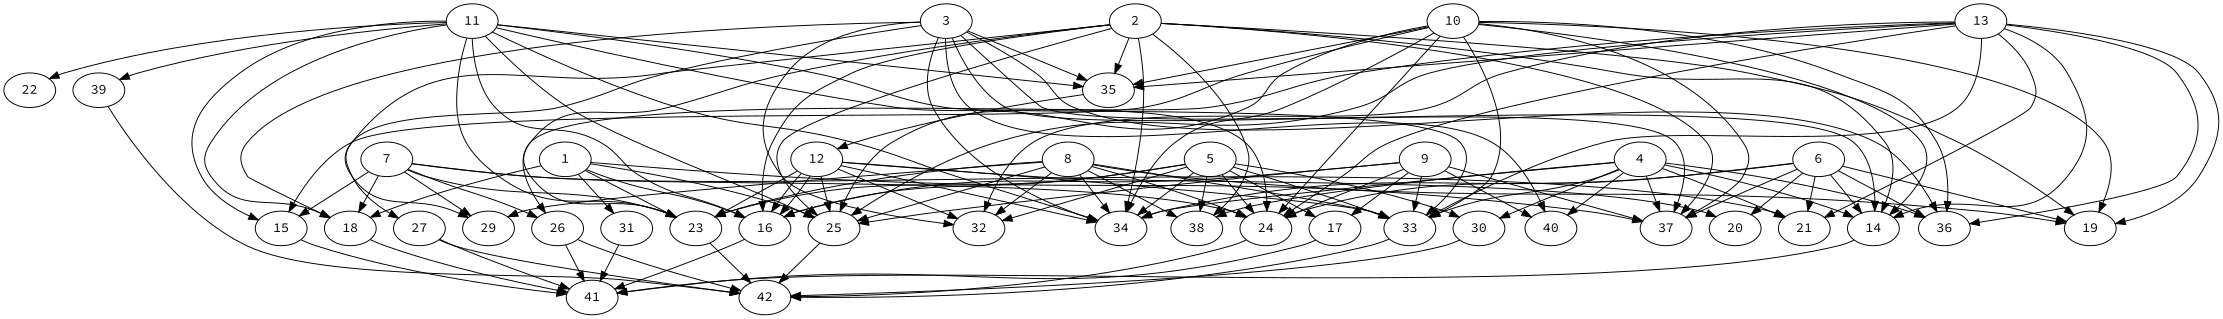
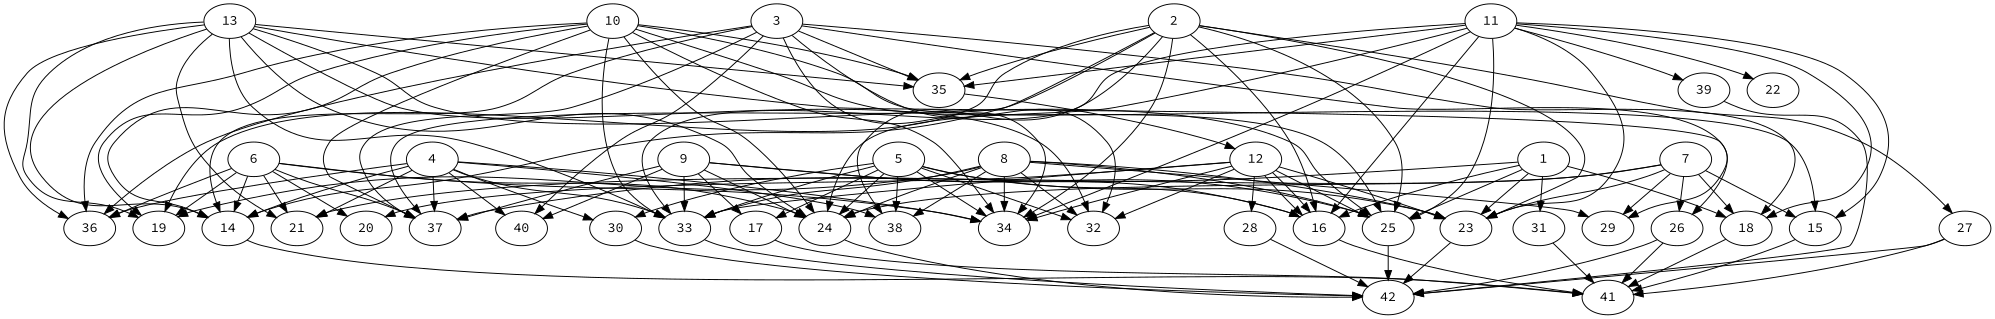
none -> (1250, 228)
